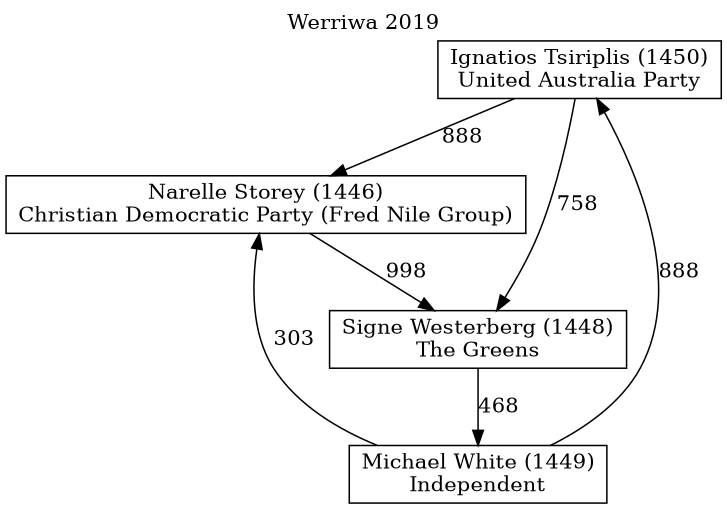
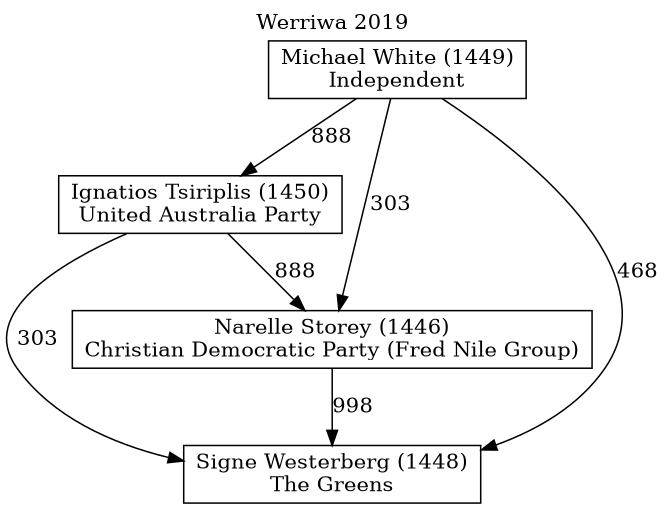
(578, 205) -> (38, 339)
(478, 399) -> (610, 267)
